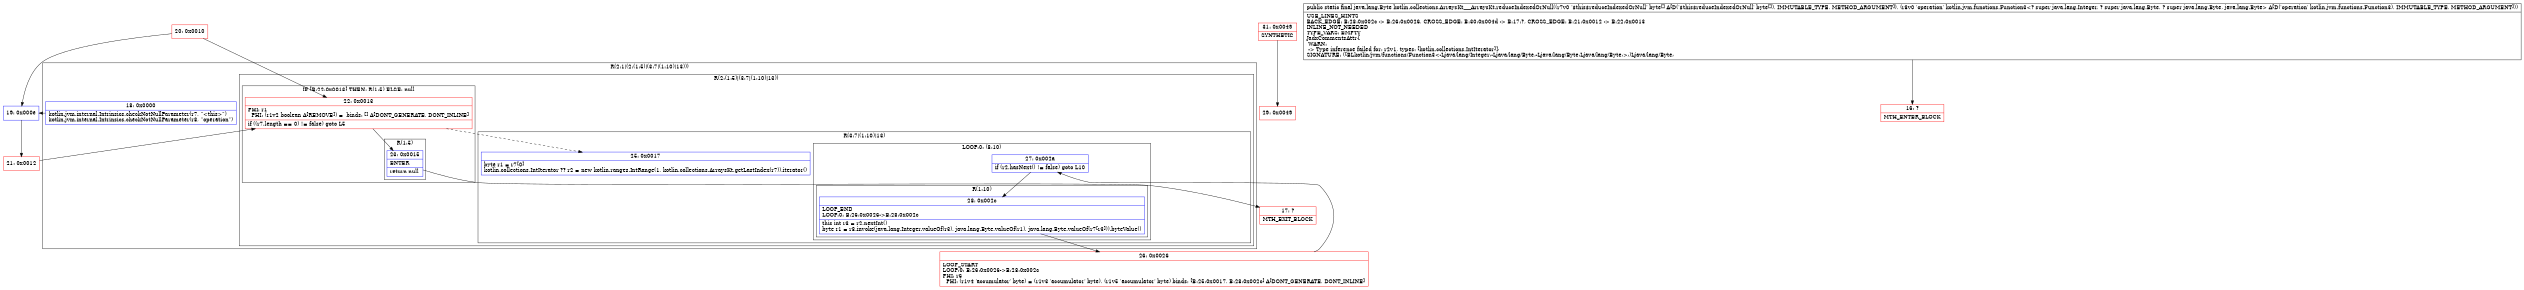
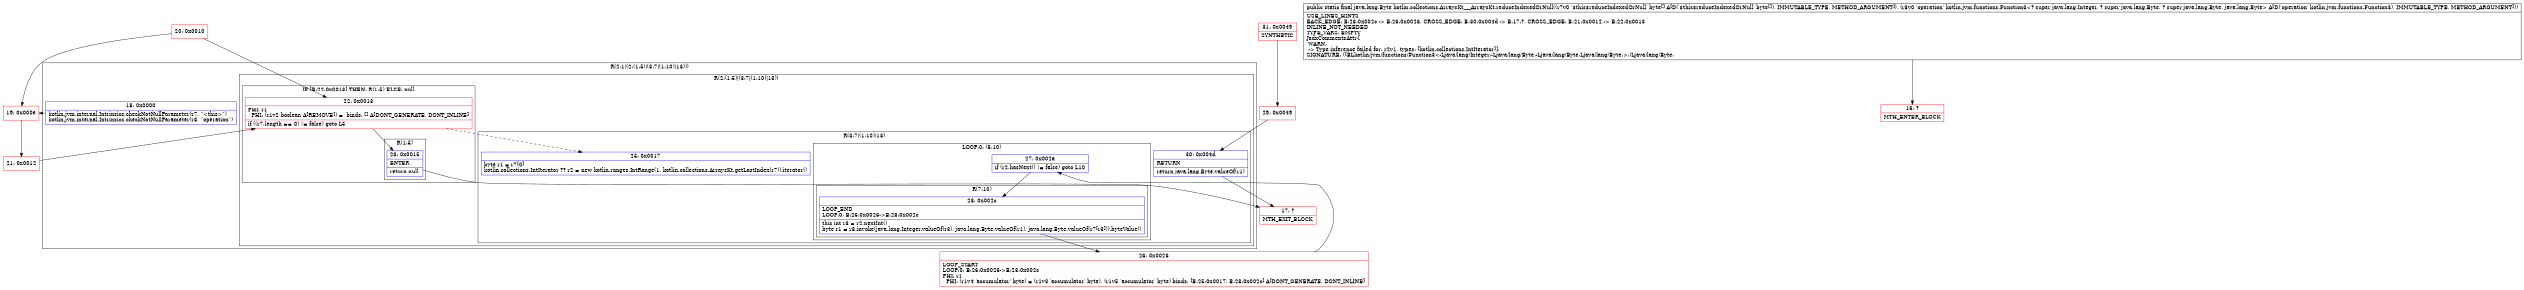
(21, 113) -> (21, 113)
none -> (1201, 164)
(982, 190) -> (982, 190)
(953, 276) -> (953, 276)
